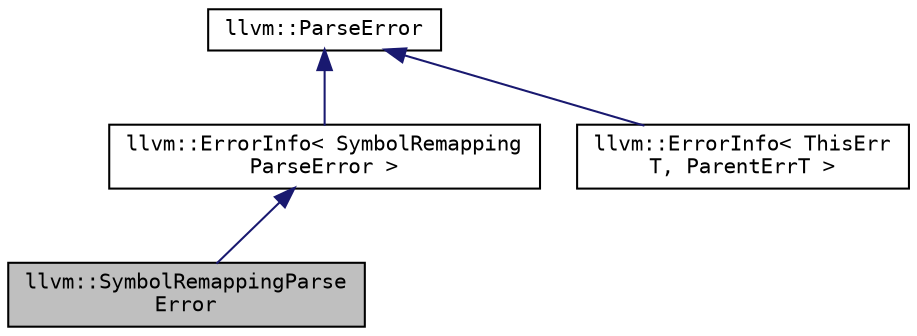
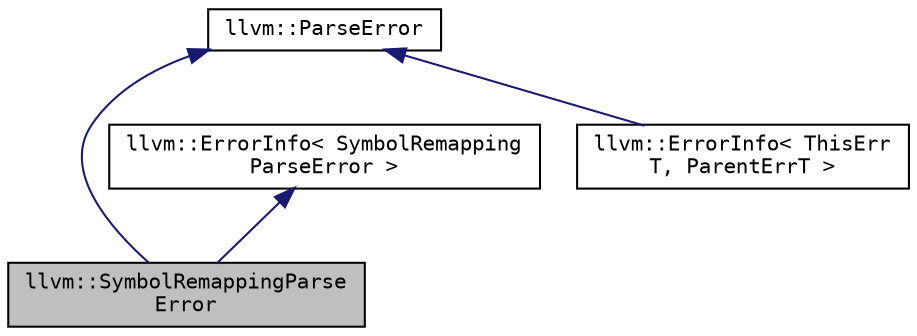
(325, 98) -> (83, 144)
